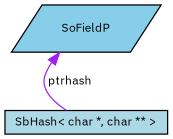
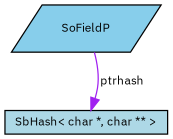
(46, 90) -> (98, 75)
